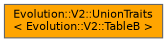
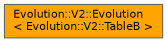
(84, 21) -> (84, 21)
